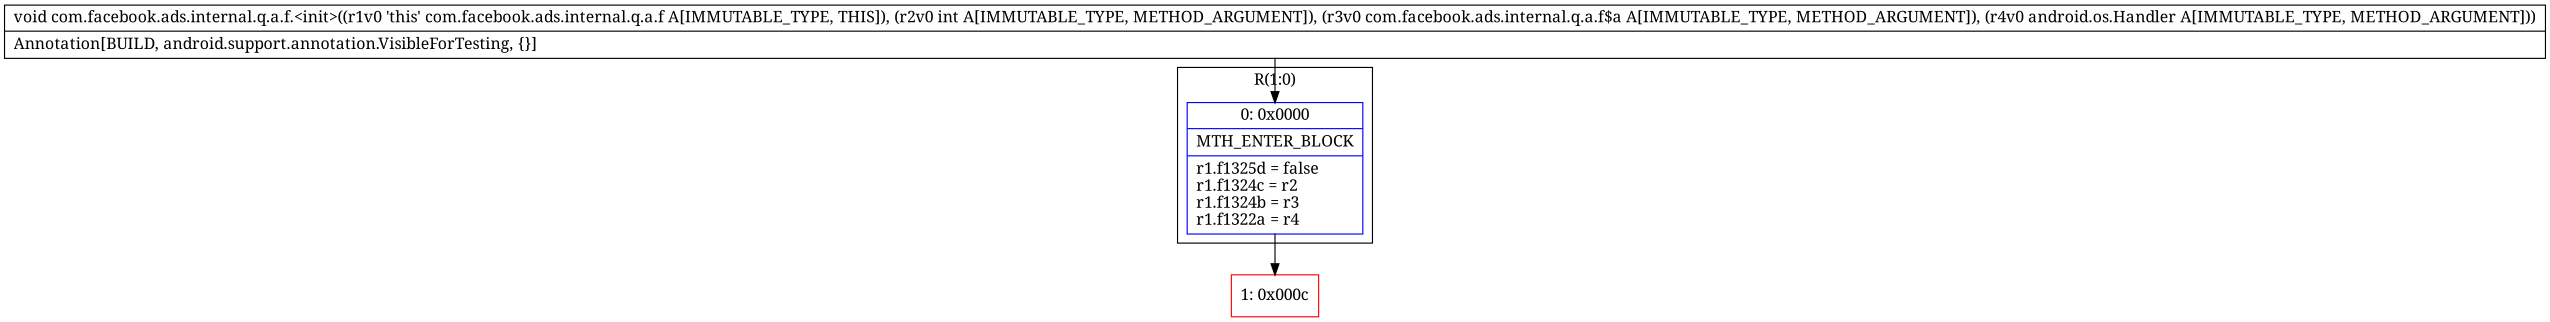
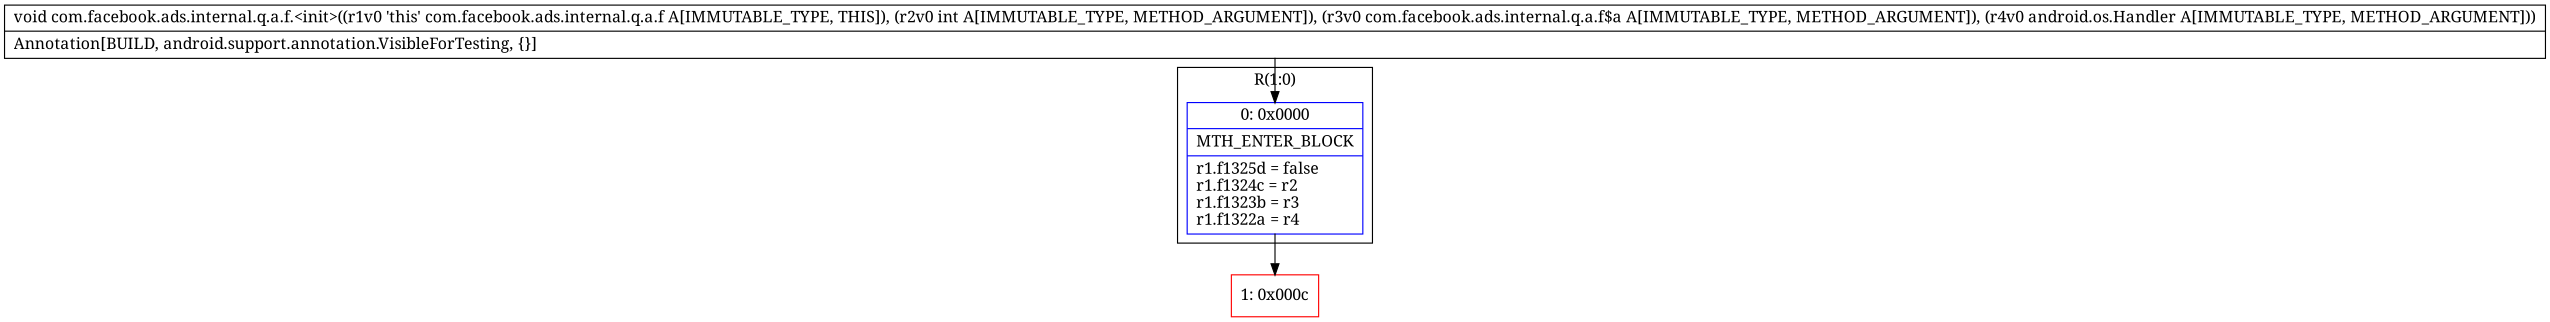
(1248, 203) -> (1248, 203)
